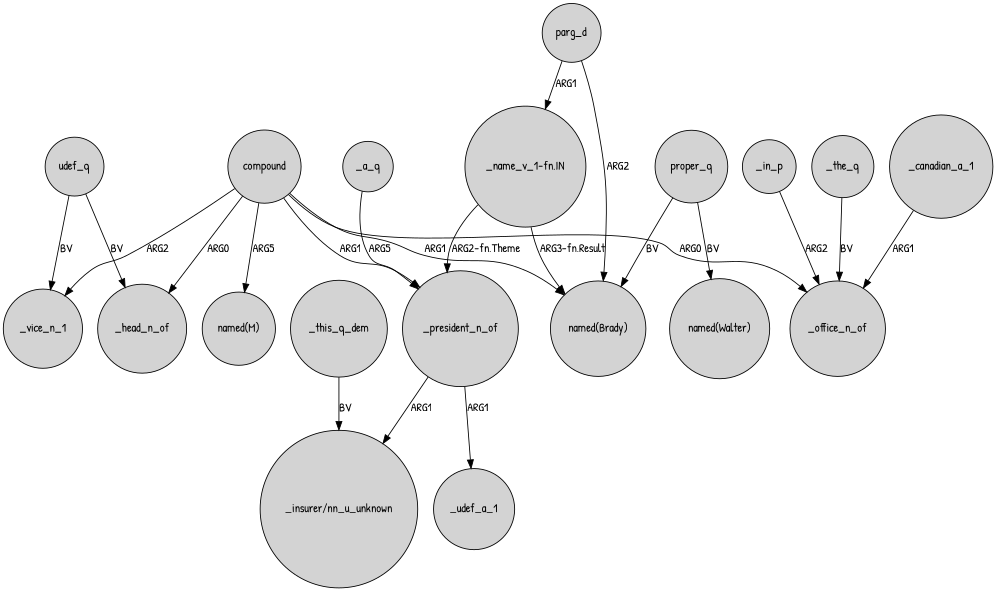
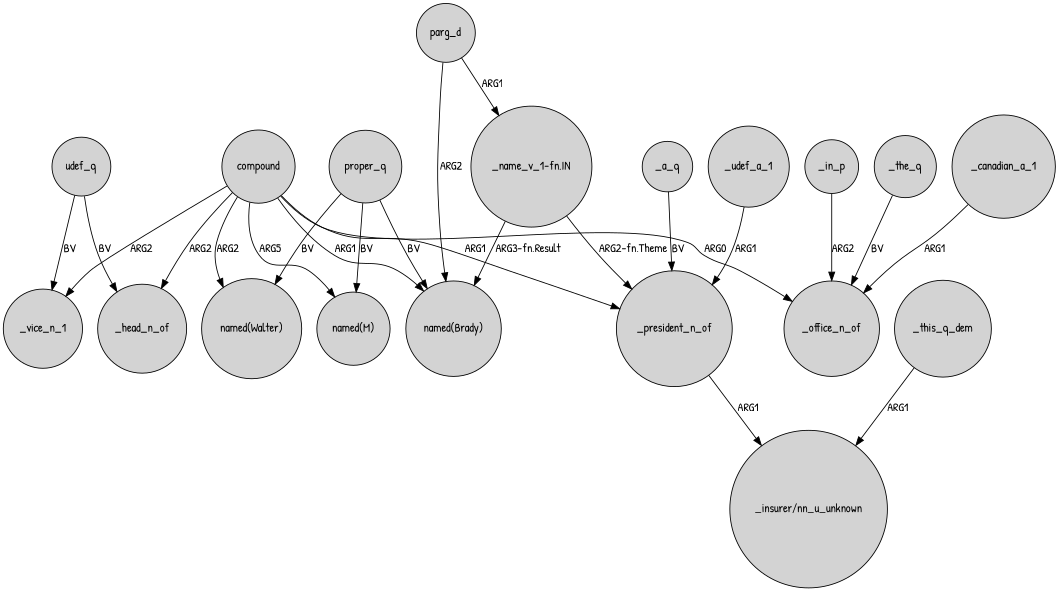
none -> (218, 236)
none -> (360, 243)
(218, 249) -> (201, 249)
(380, 249) -> (678, 249)
(345, 408) -> (898, 408)
(468, 423) -> (735, 244)
